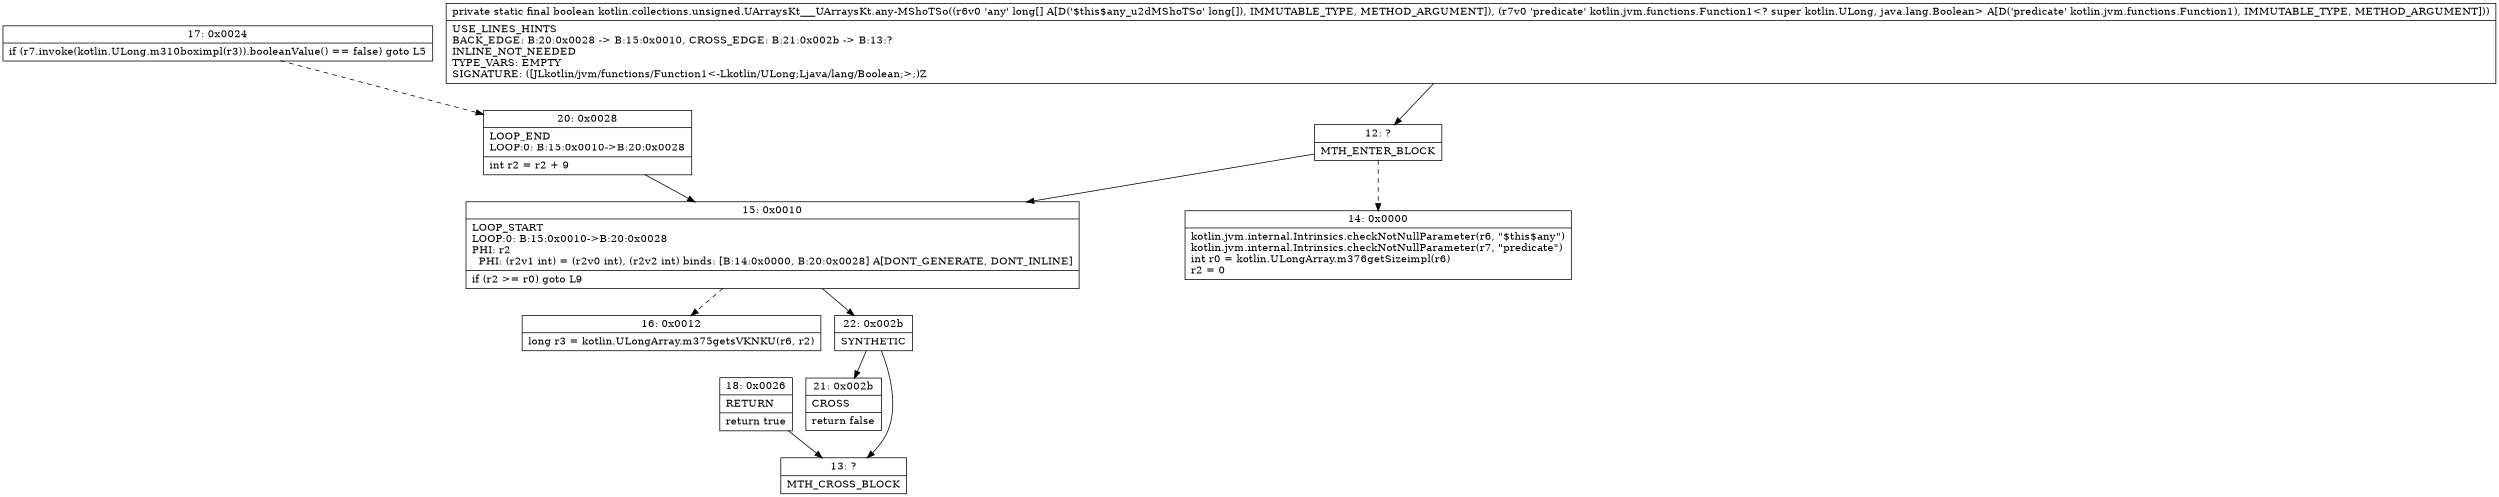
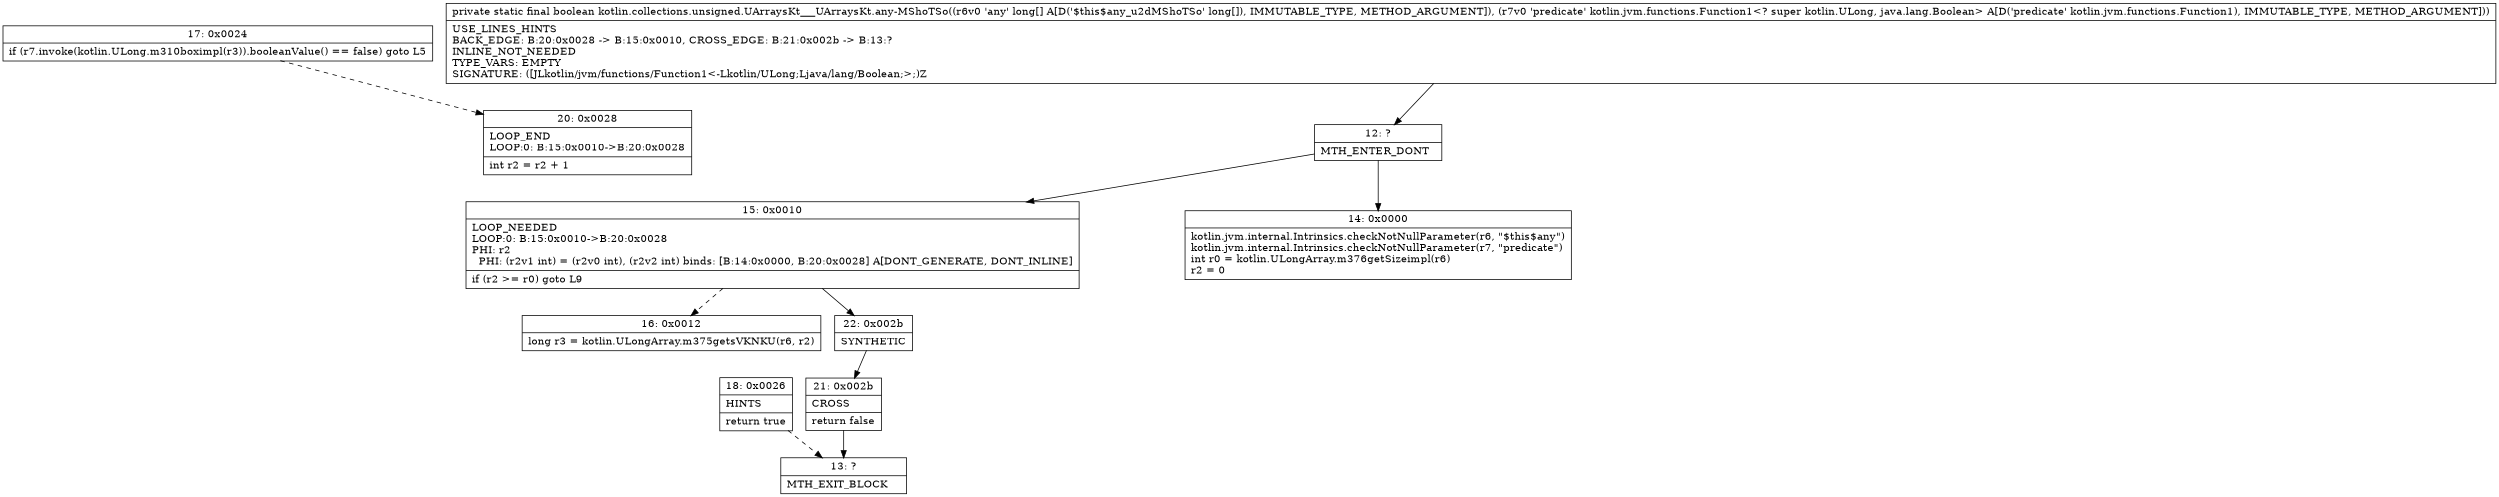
(1378, 151) -> (1375, 151)
(530, 165) -> (530, 165)
(1378, 182) -> (1378, 182)
(666, 186) -> none
(508, 228) -> (515, 228)
(750, 404) -> (744, 404)
(893, 404) -> (844, 440)
(802, 442) -> (802, 442)
(844, 484) -> (838, 484)
